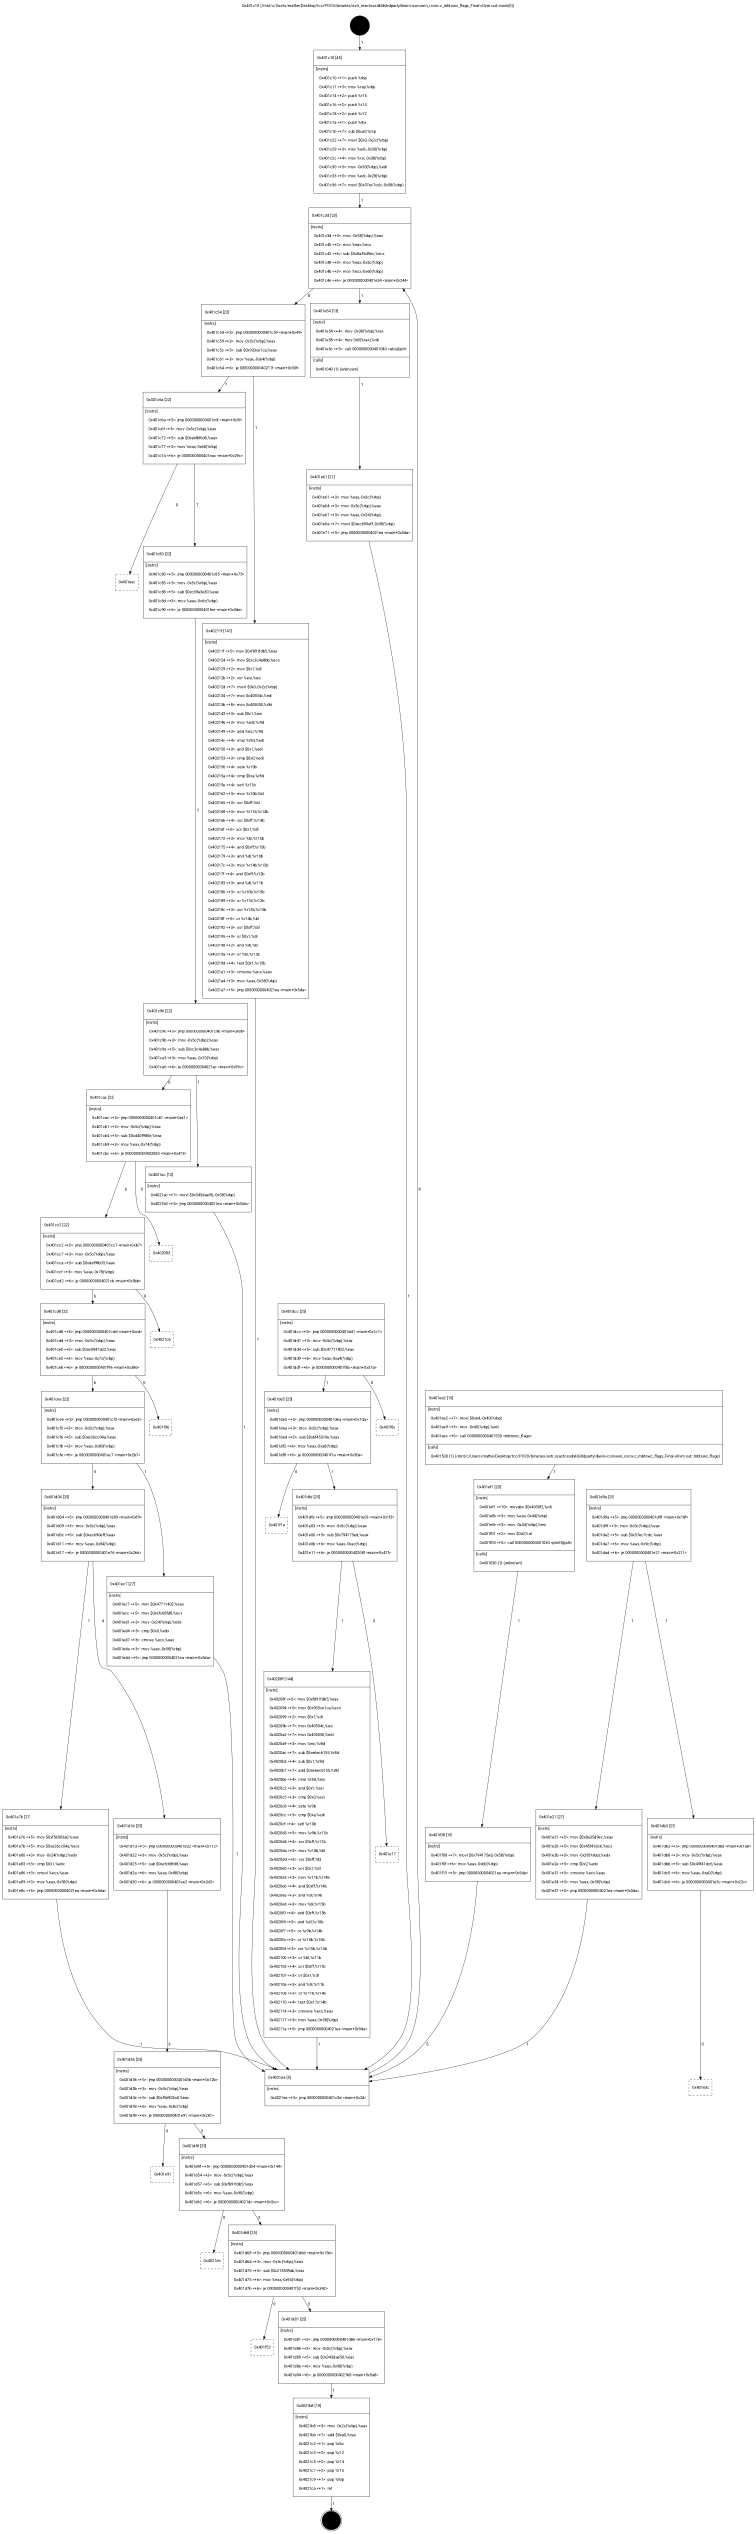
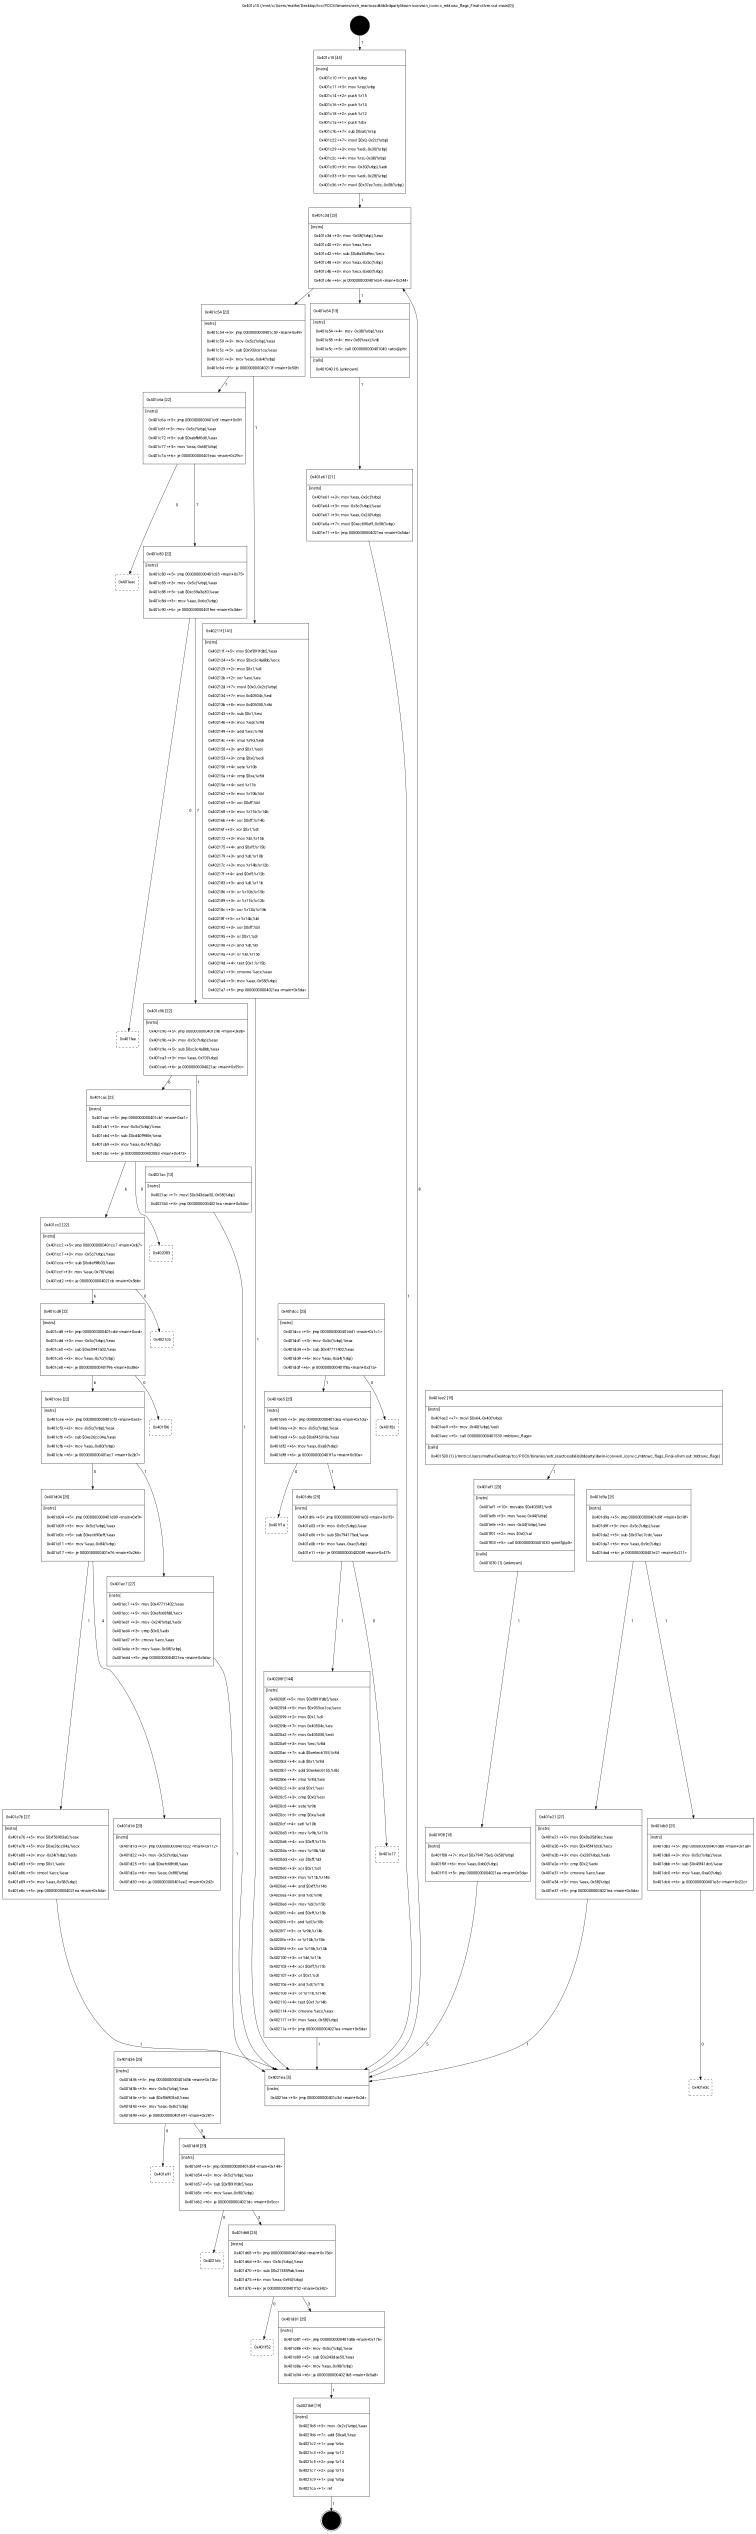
none -> (128, 1039)
(167, 1969) -> none
